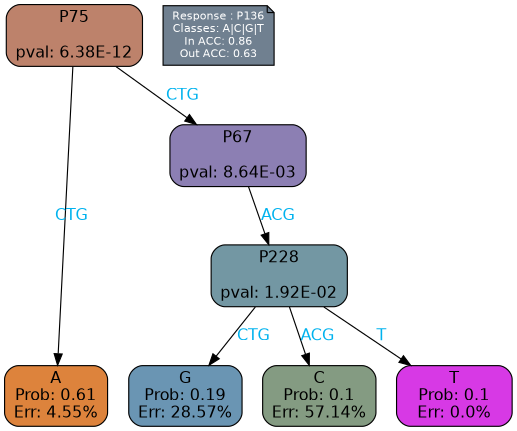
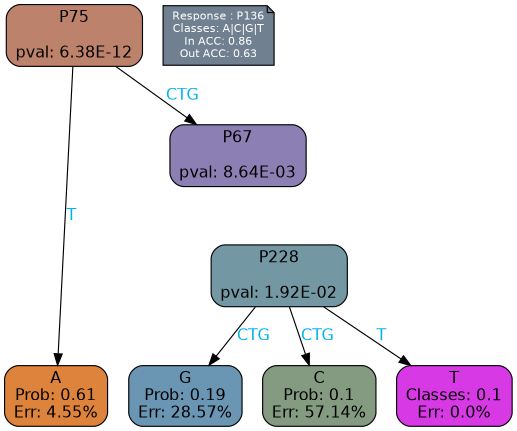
(257, 210) -> none
(72, 216) -> (72, 216)
(318, 336) -> (318, 336)
(454, 396) -> (454, 396)
